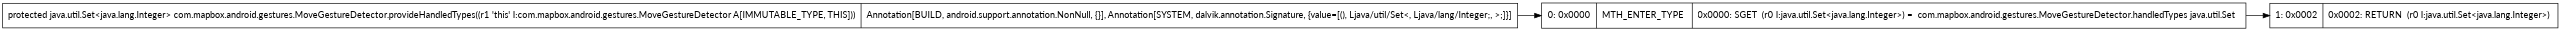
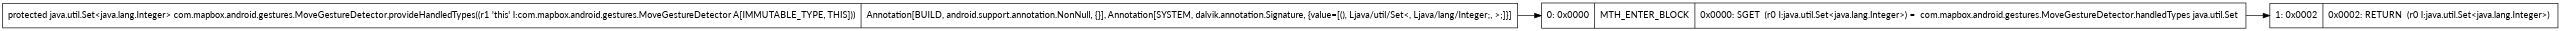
(1643, 15) -> (1645, 15)
